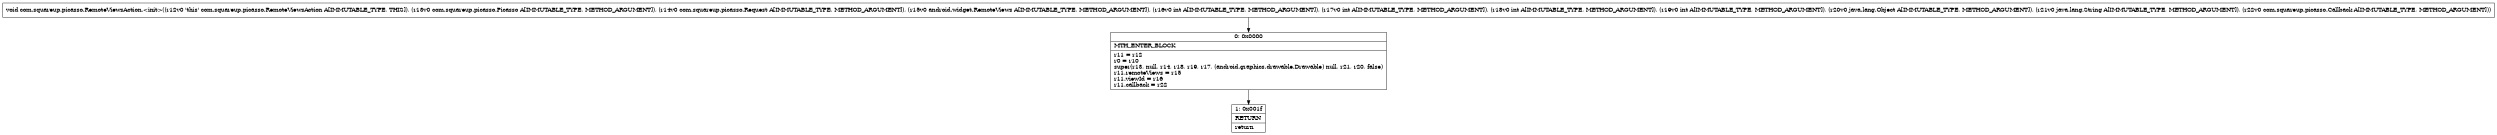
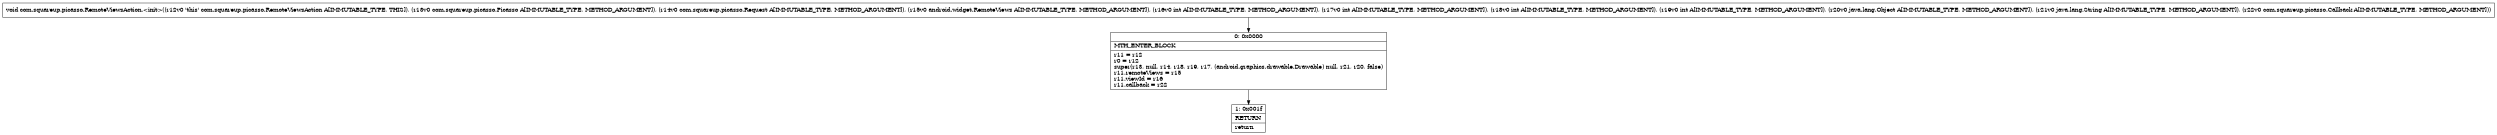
(1126, 61) -> (1126, 61)
